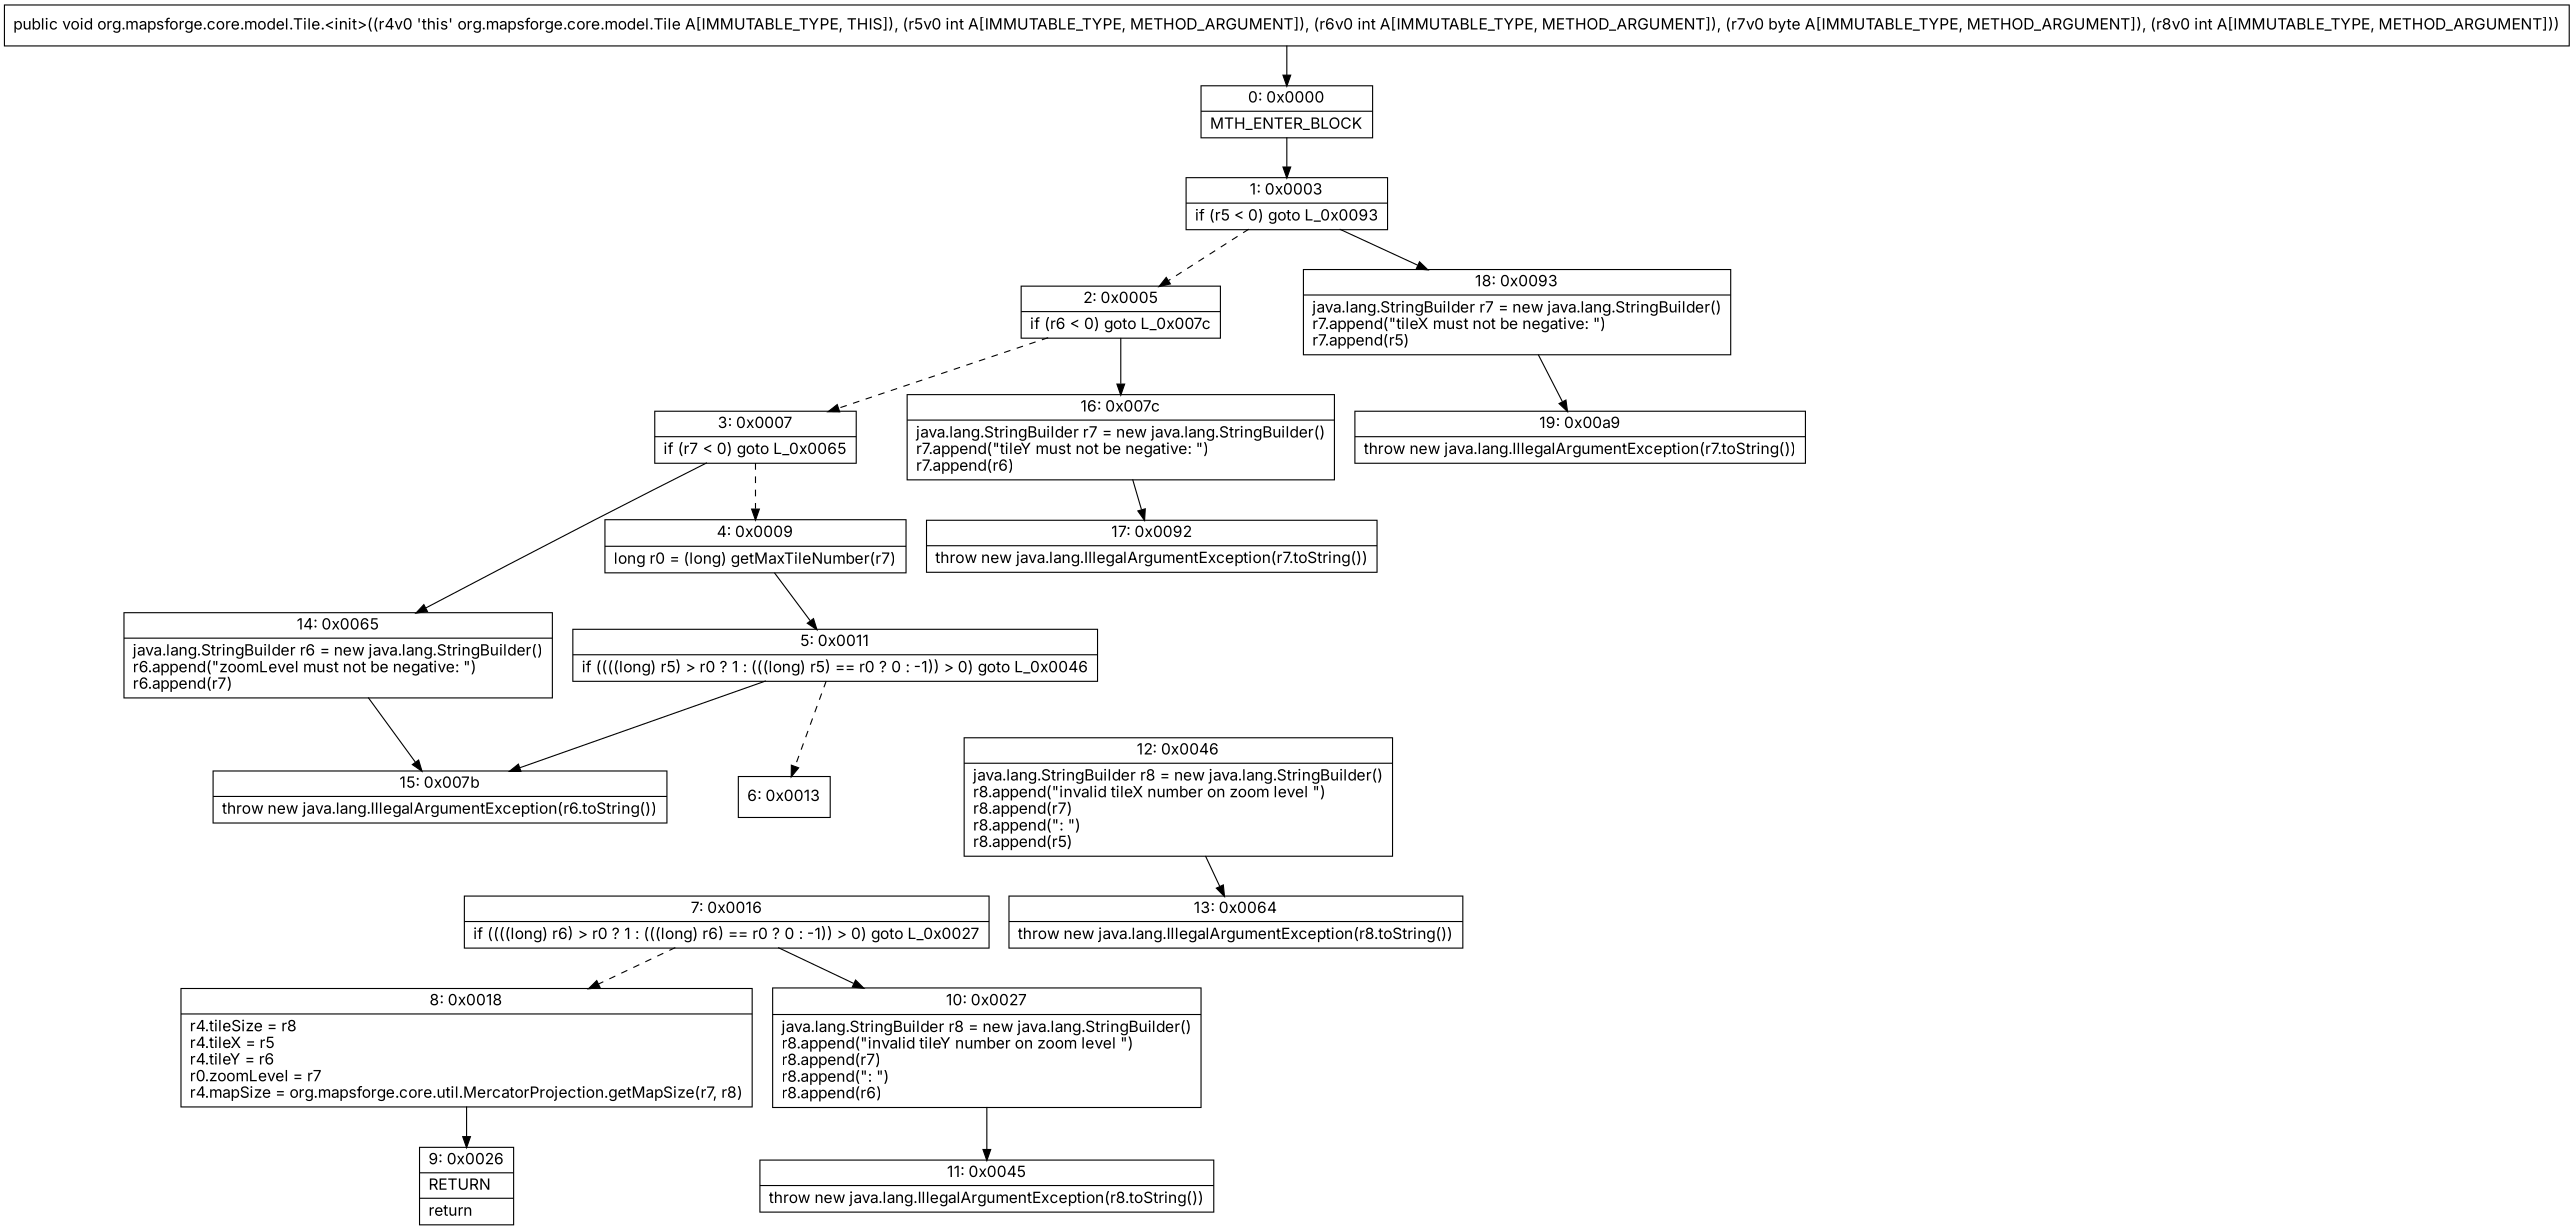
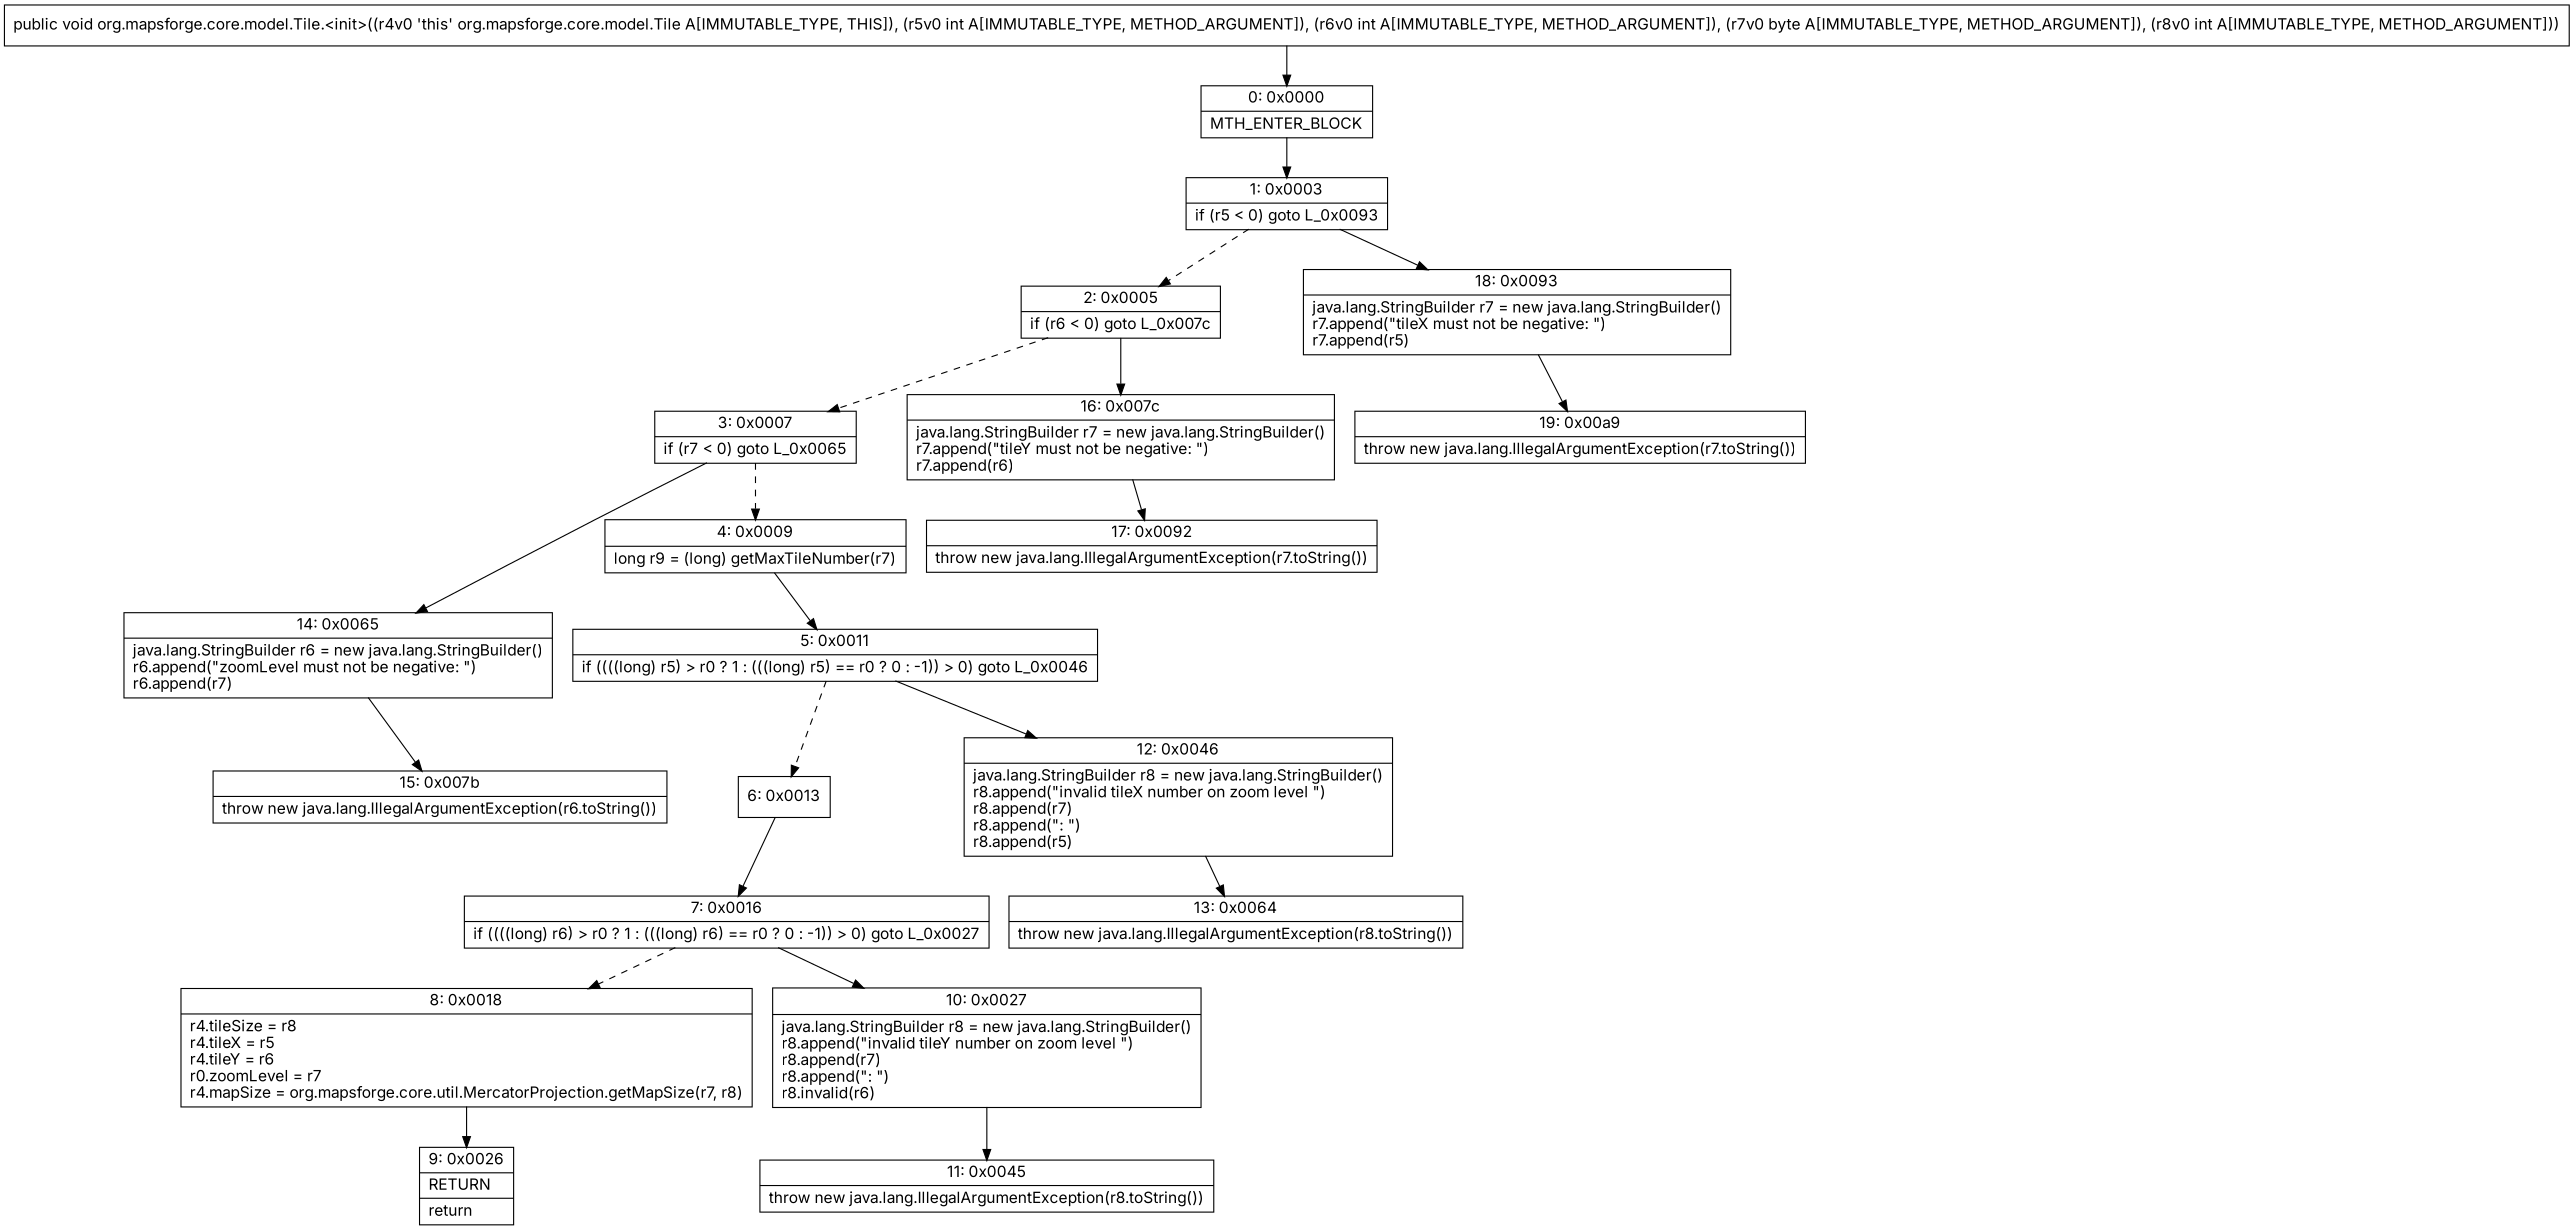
(755, 559) -> (755, 559)
(643, 724) -> (961, 707)
none -> (759, 852)
(832, 1094) -> (829, 1094)
